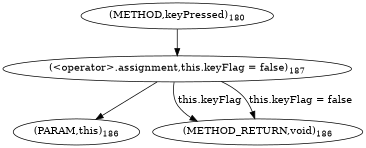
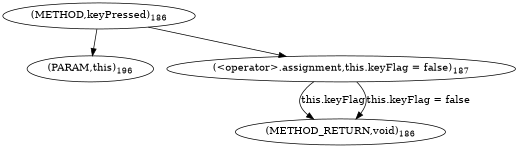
(237, 15) -> (159, 15)
(130, 99) -> (95, 39)
(111, 131) -> (125, 68)
